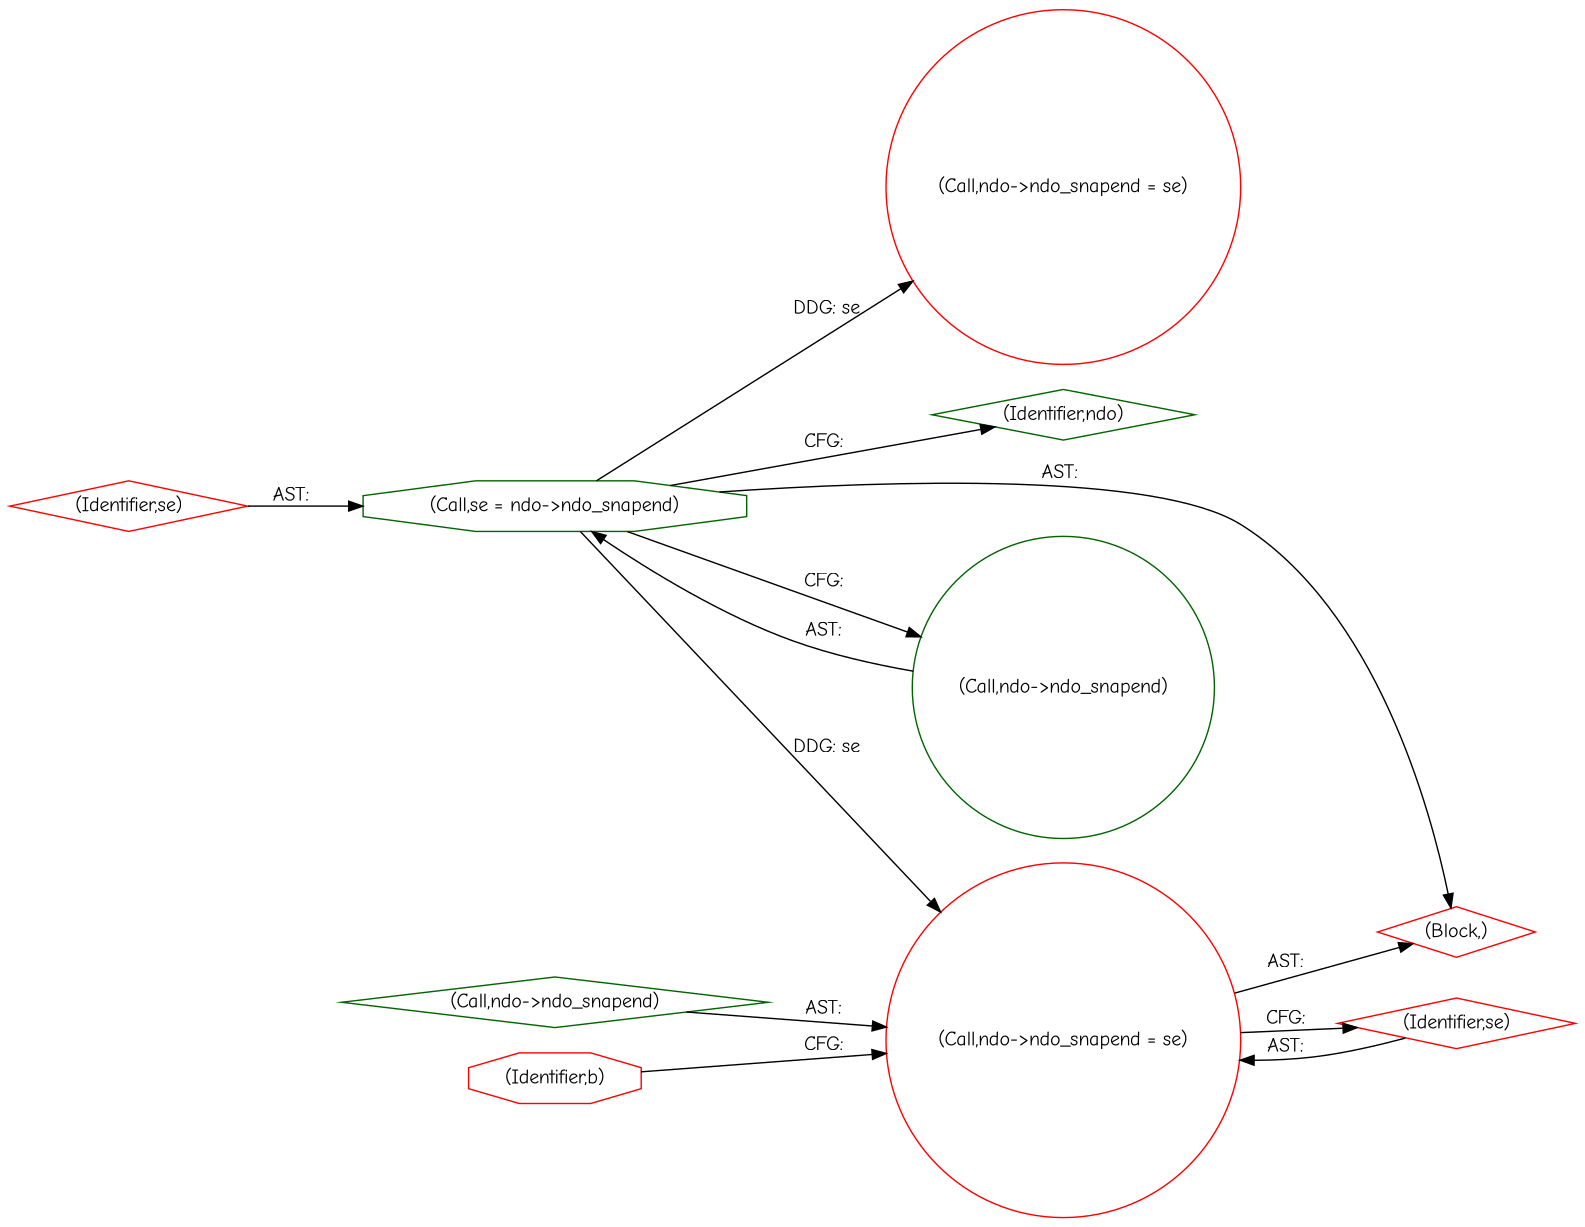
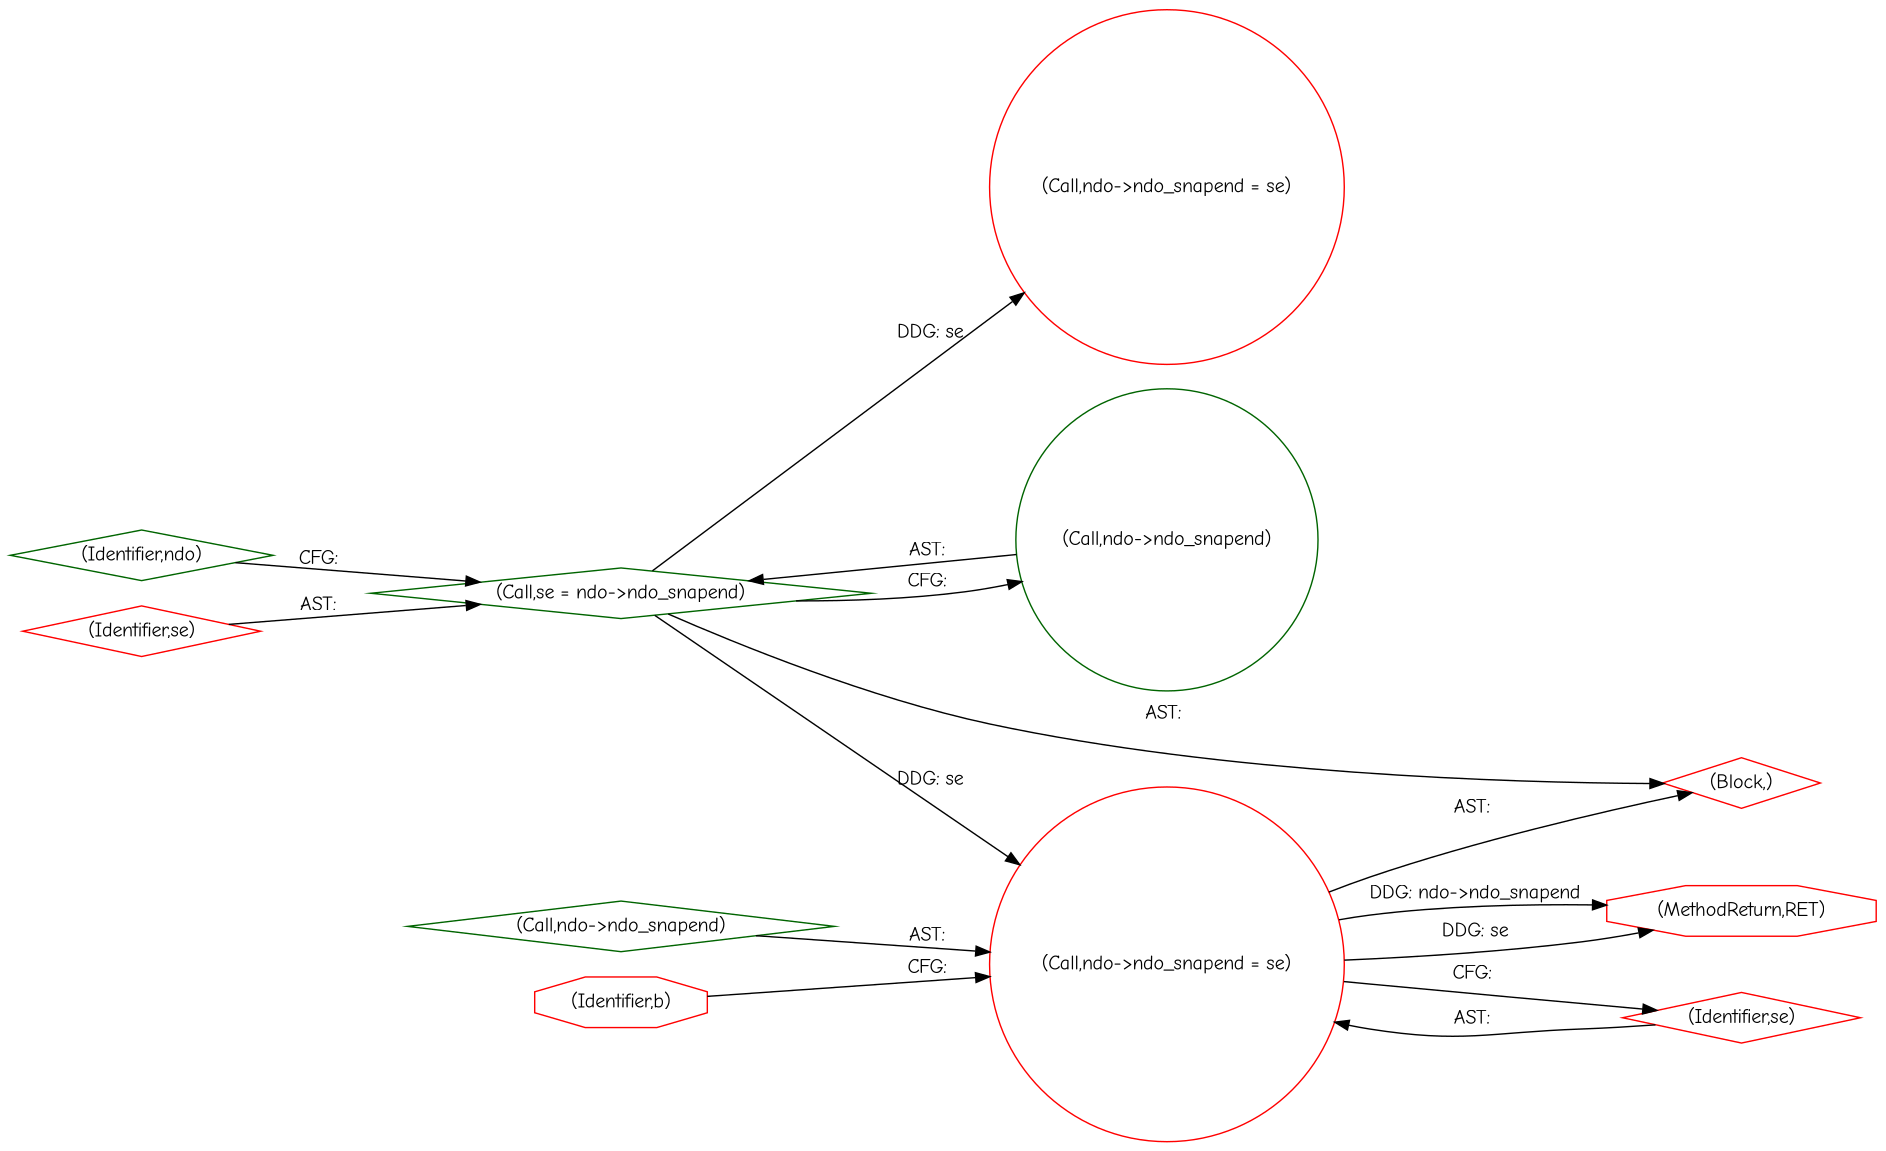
(826, 457) -> (351, 572)
(555, 506) -> (621, 593)
none -> (1741, 911)
